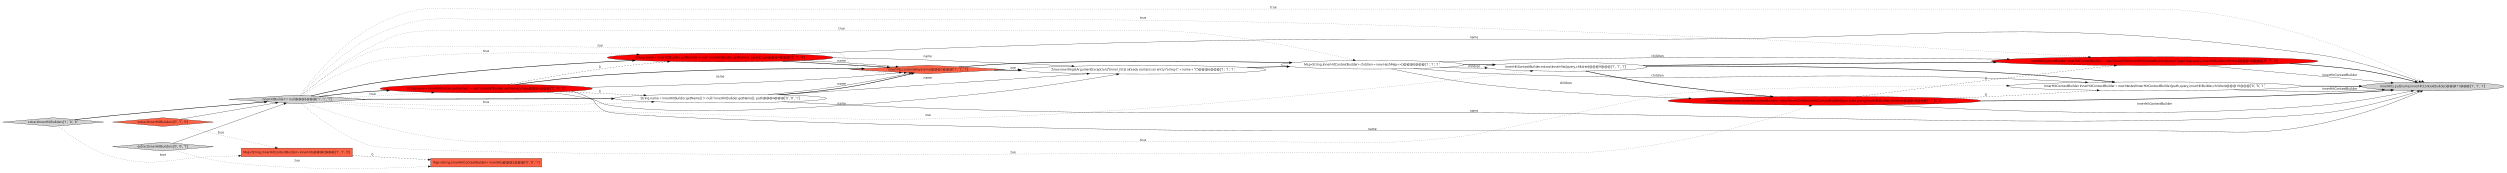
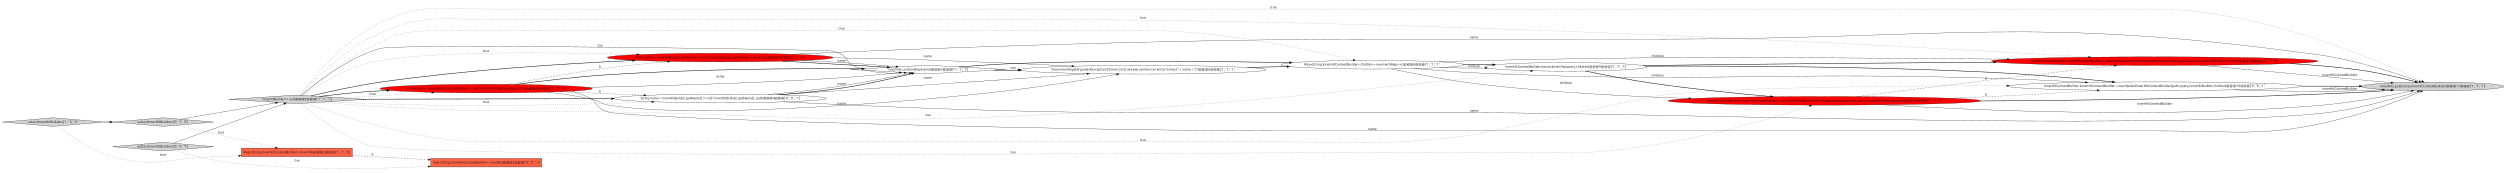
(599, 47) -> (599, 47)
(928, 69) -> (928, 69)
(170, 110) -> (107, 122)
(163, 122) -> (163, 122)
